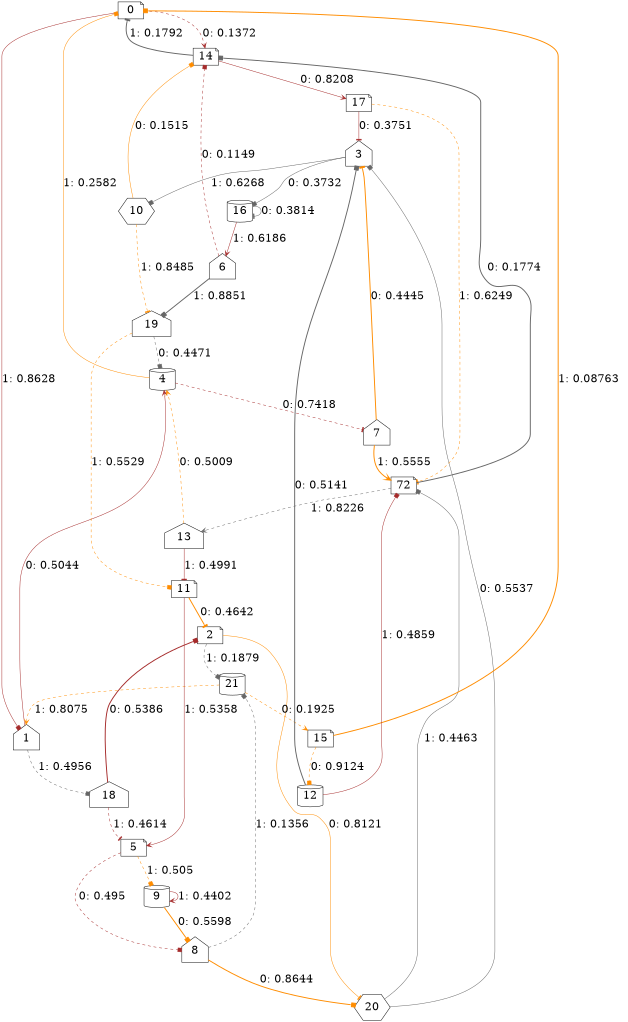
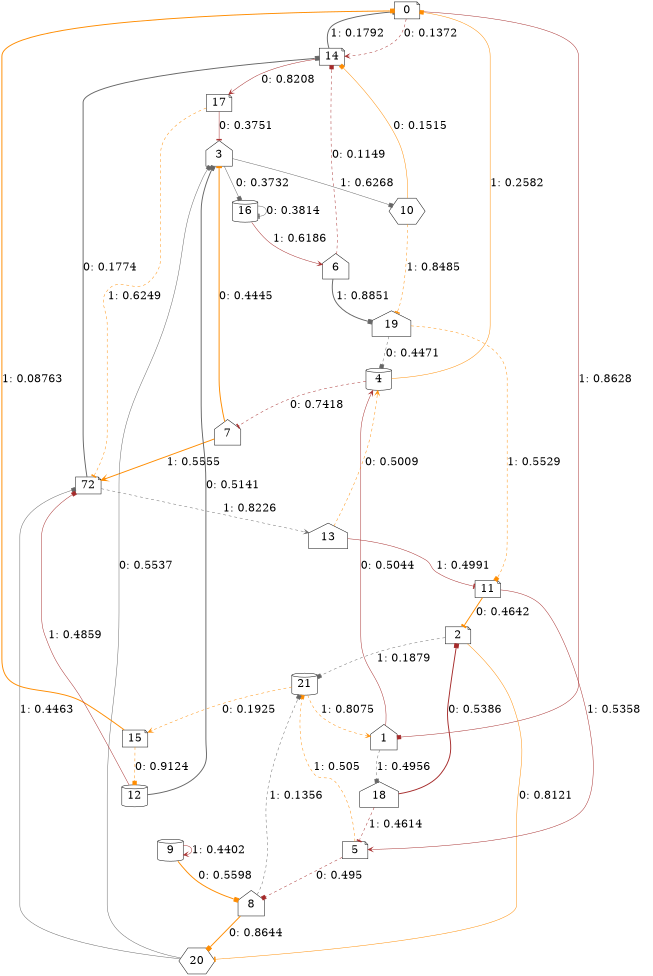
(144, 869) -> (318, 777)
